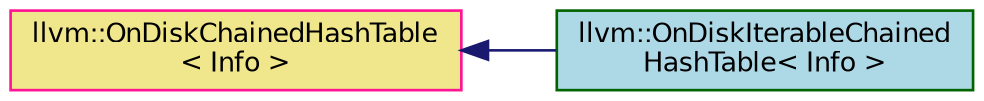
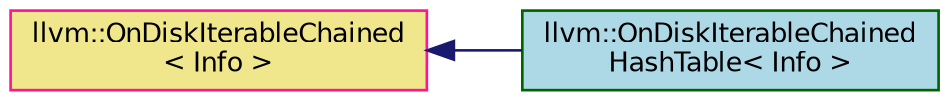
(236, 50) -> (219, 50)
